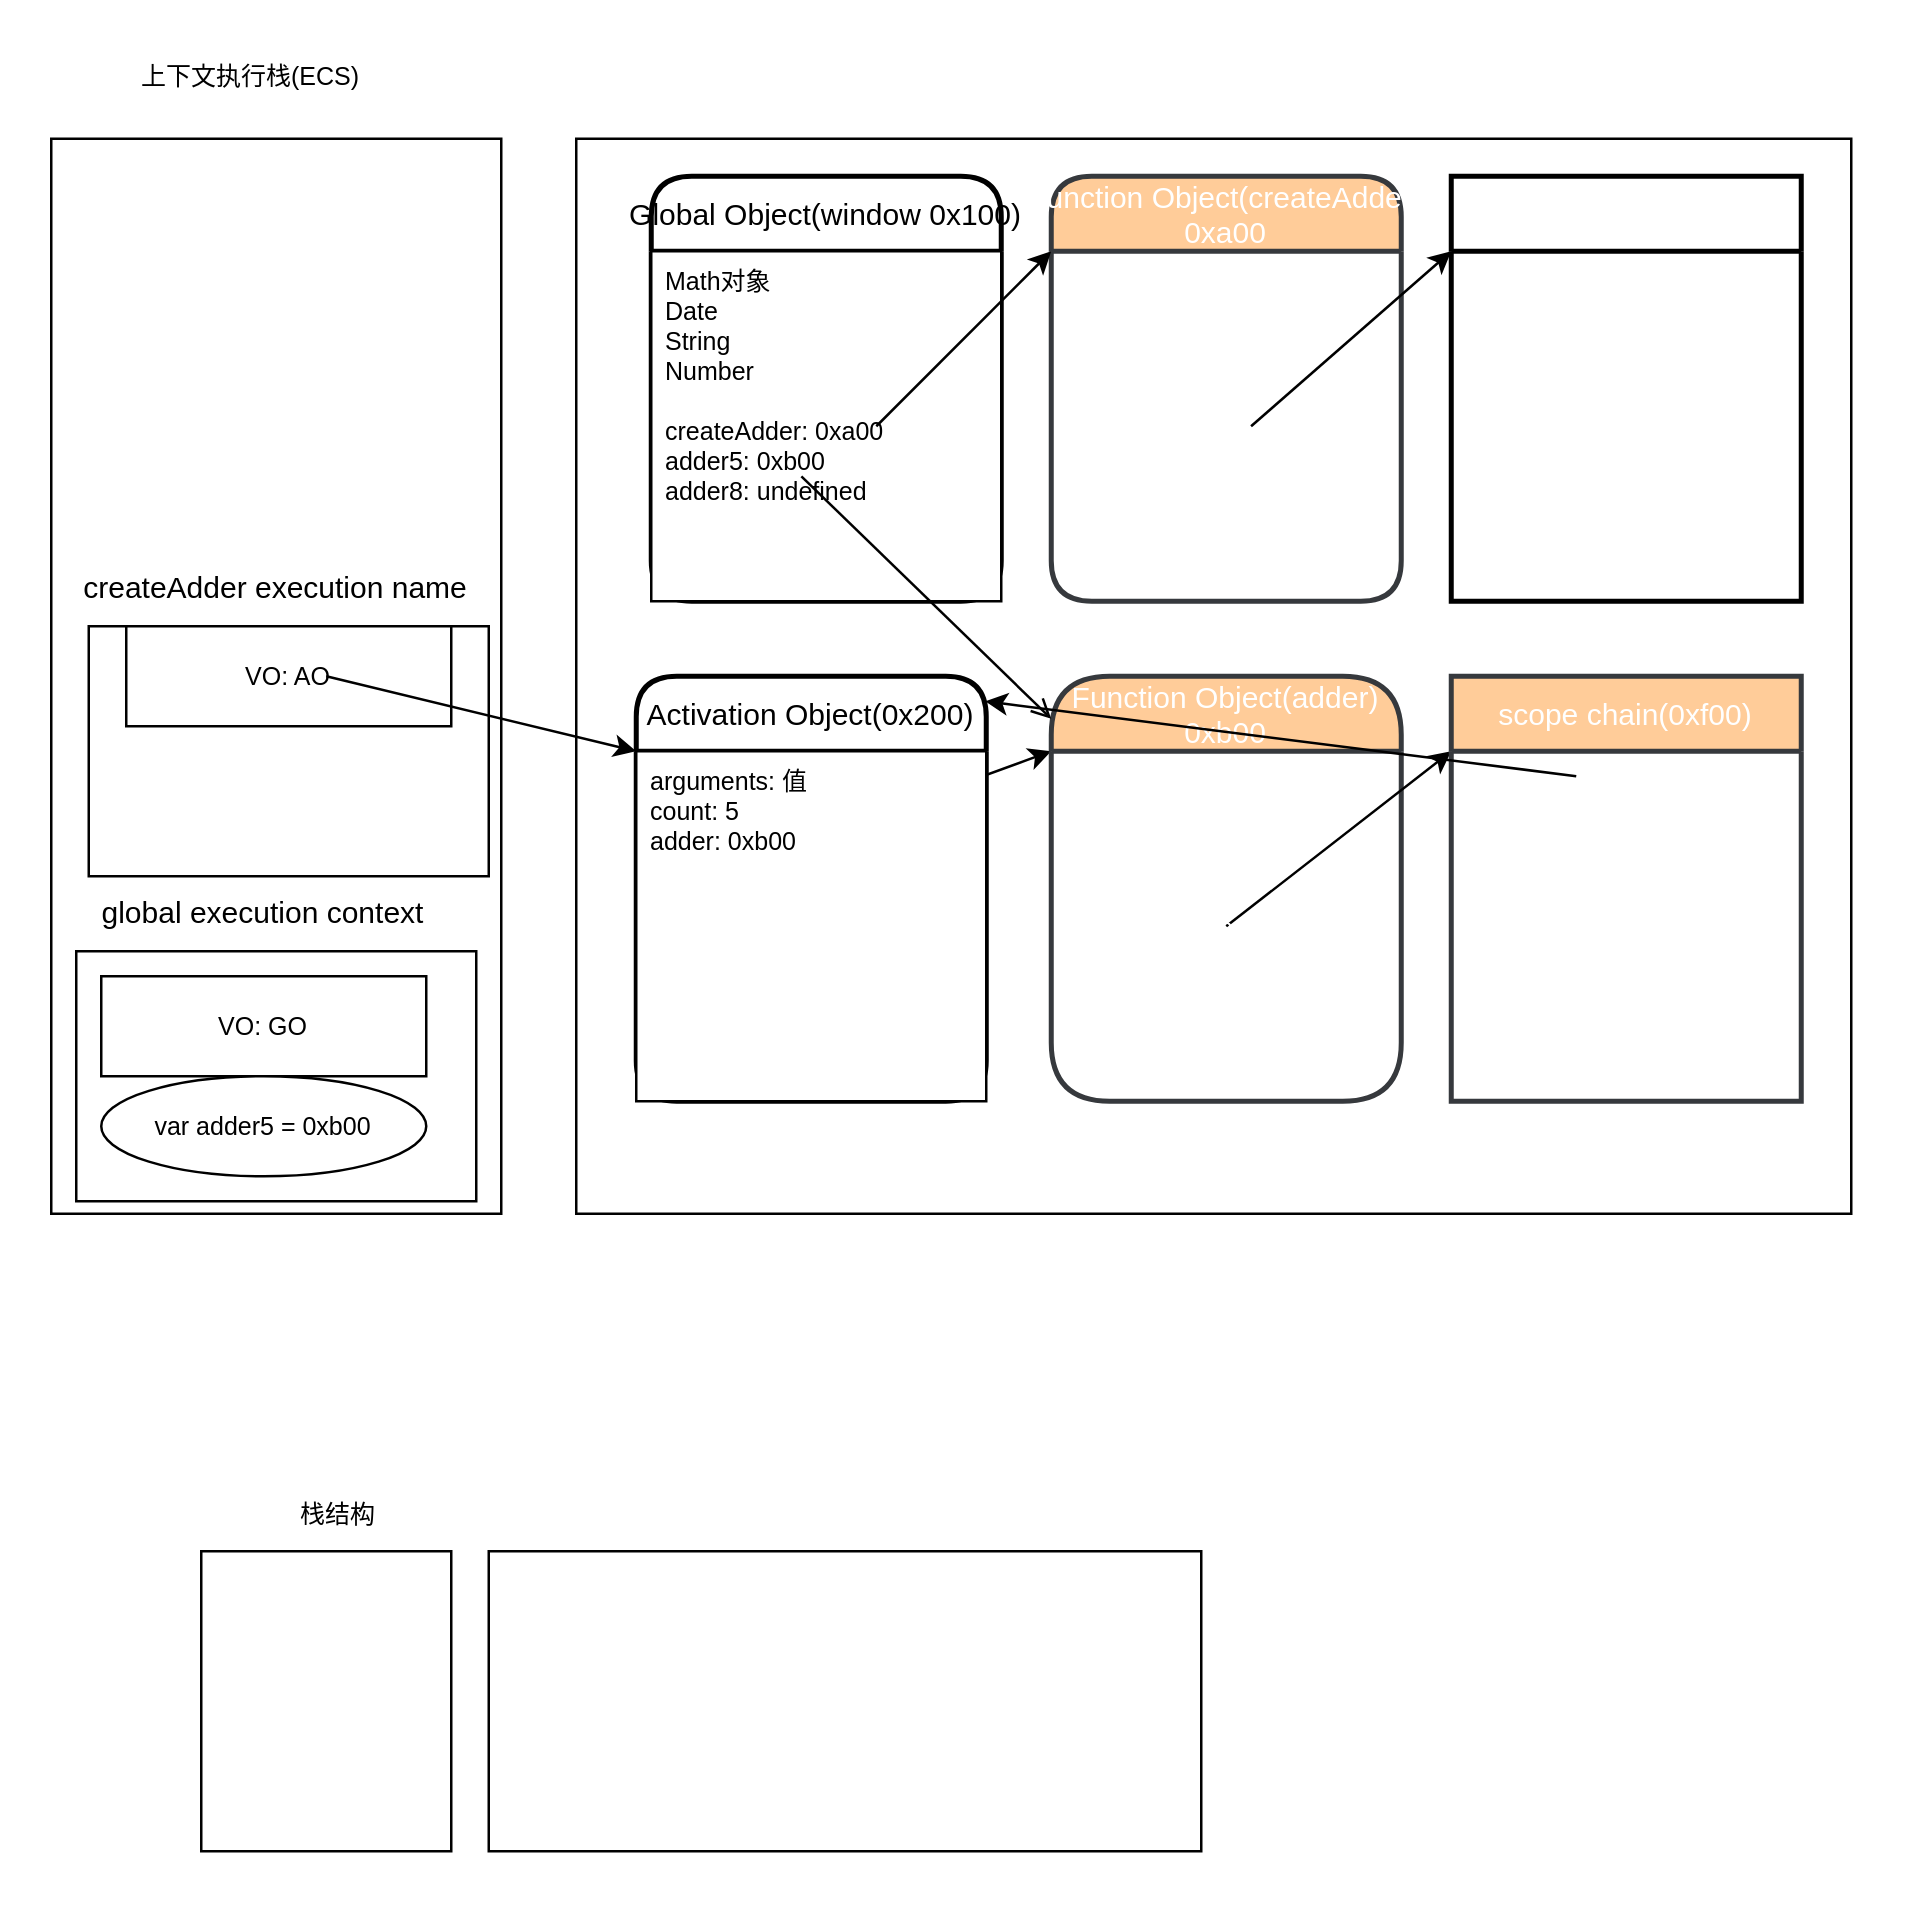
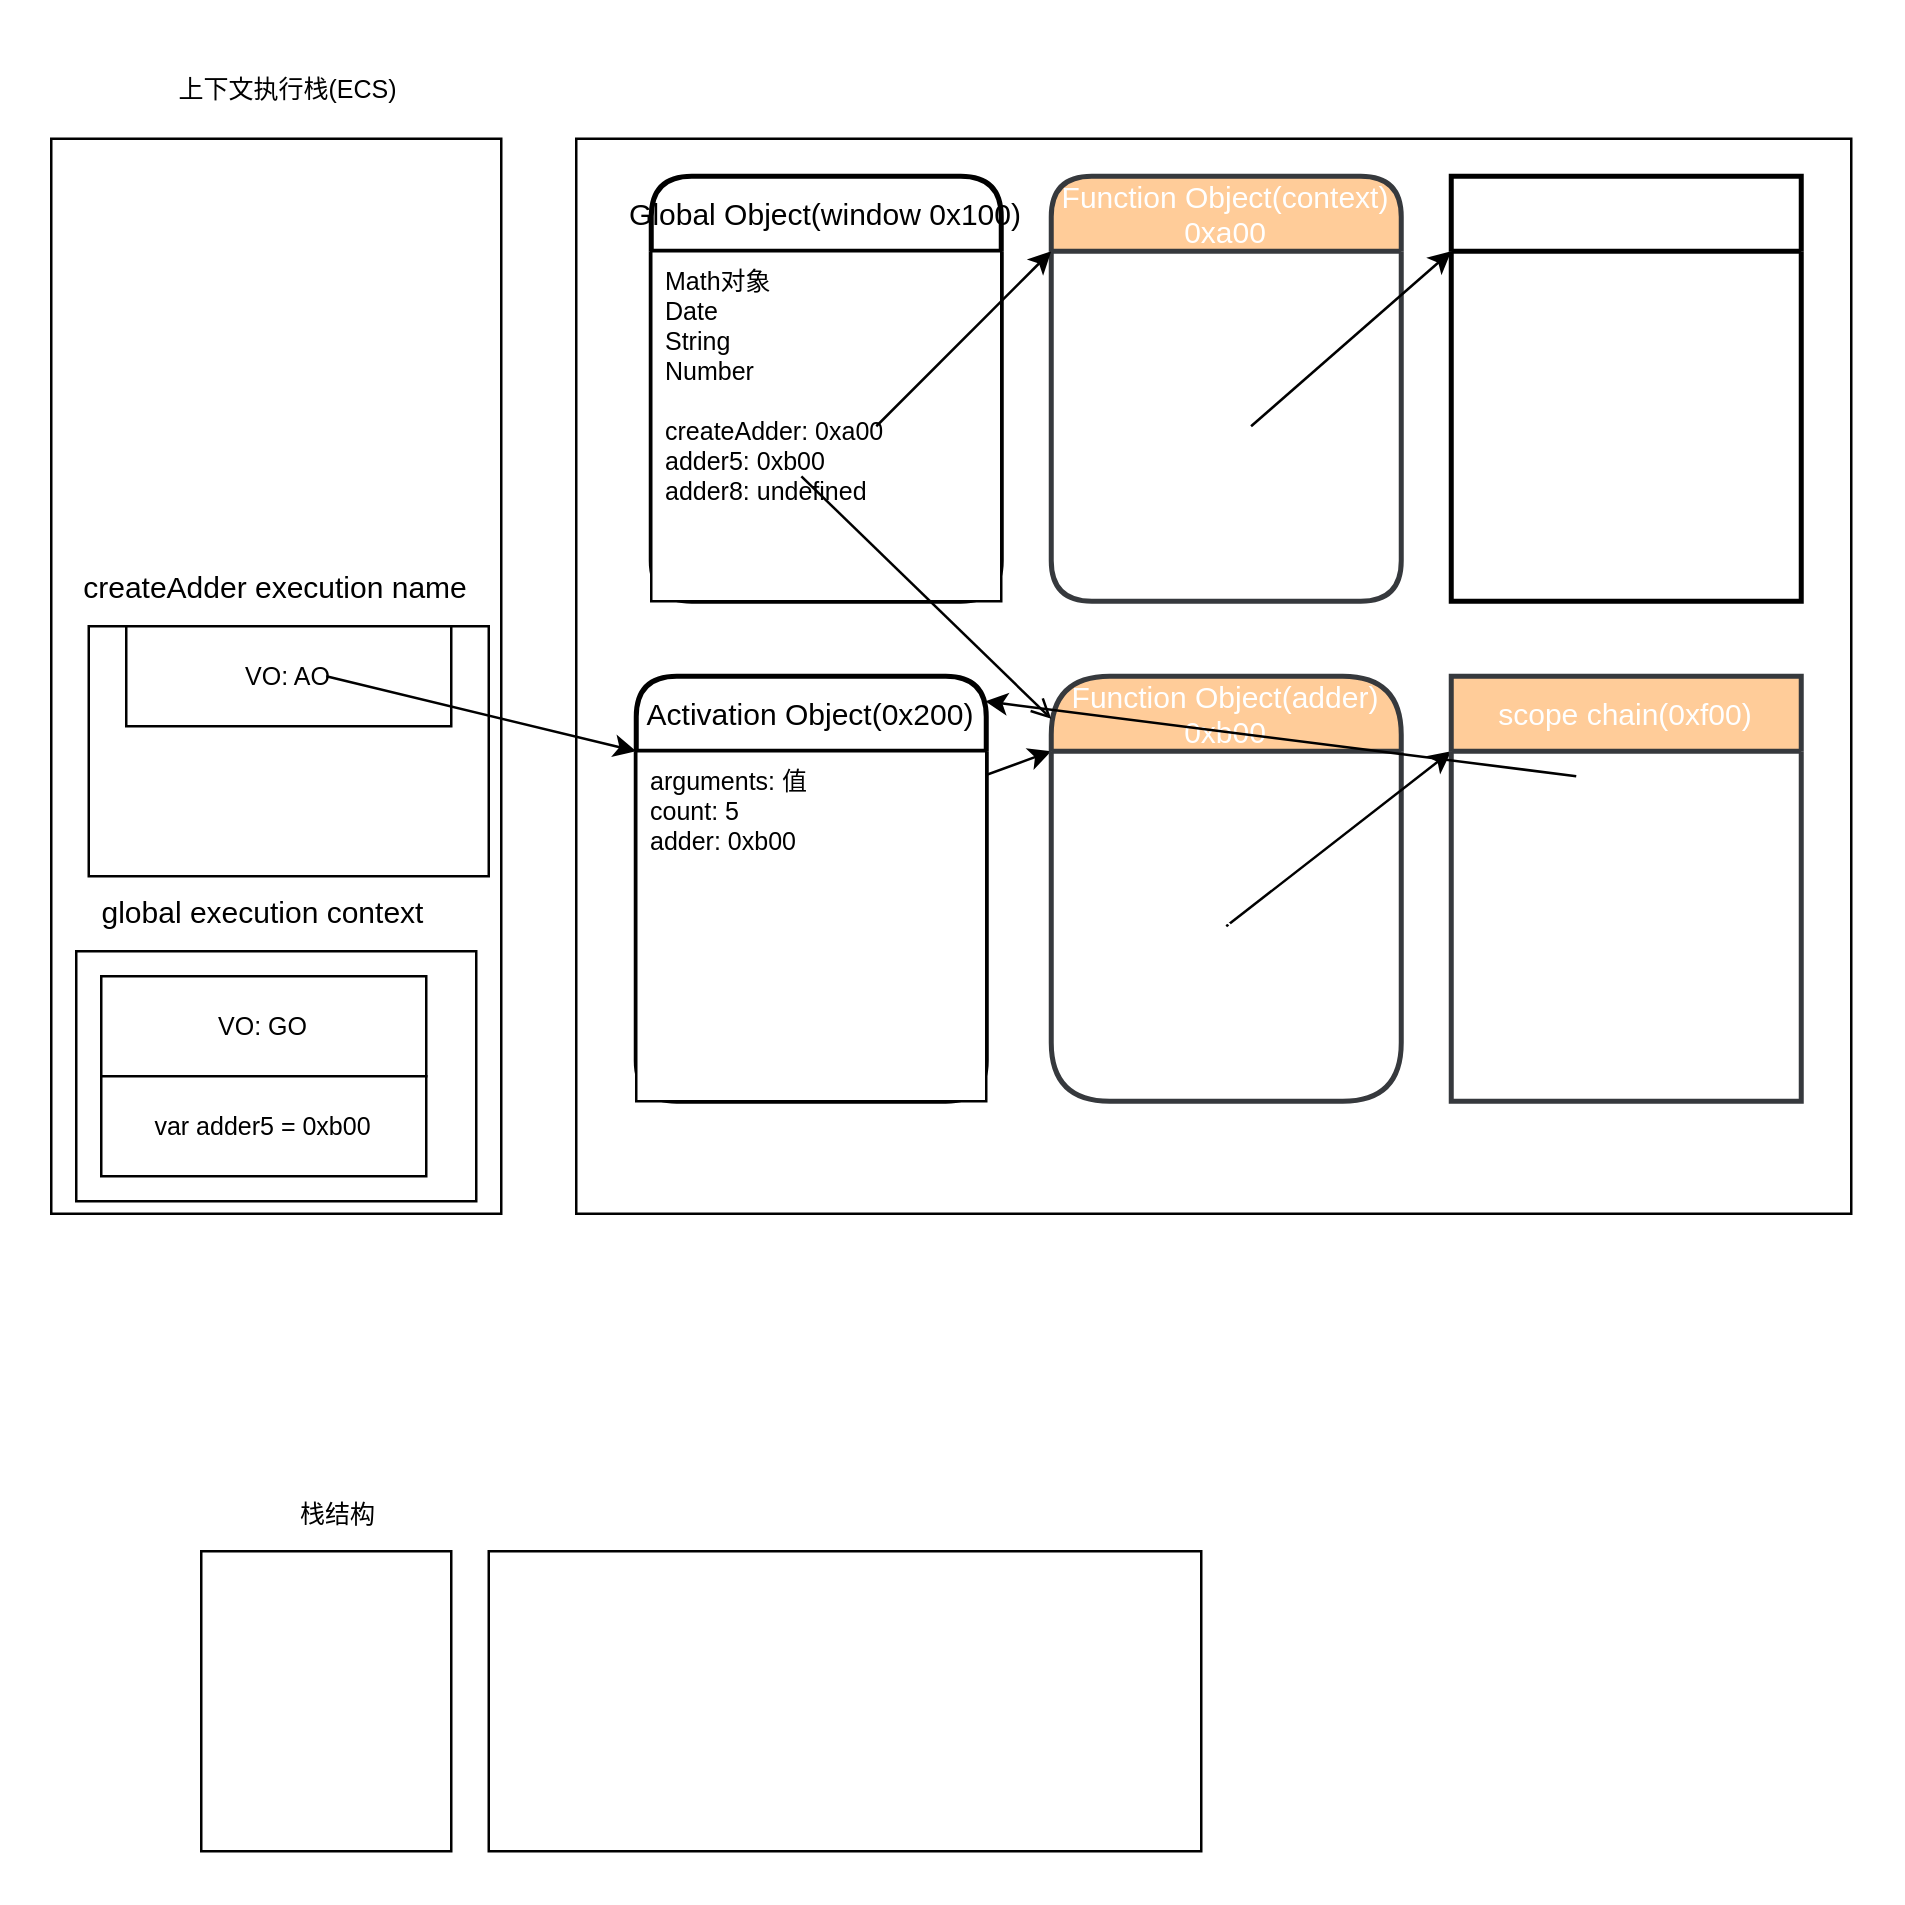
(251, 76) -> (289, 89)
(1225, 198) -> (1225, 198)
(264, 1126) -> (264, 1126)
